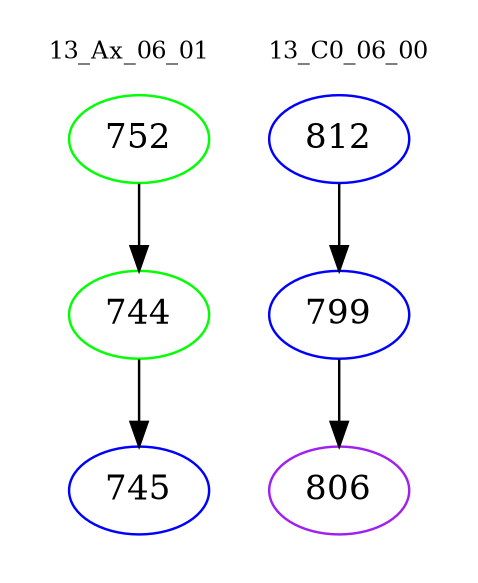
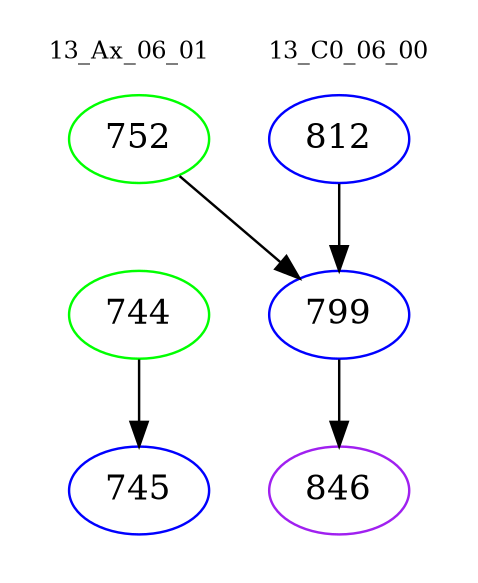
(139, 215) -> (212, 204)
(339, 490) -> (339, 490)
